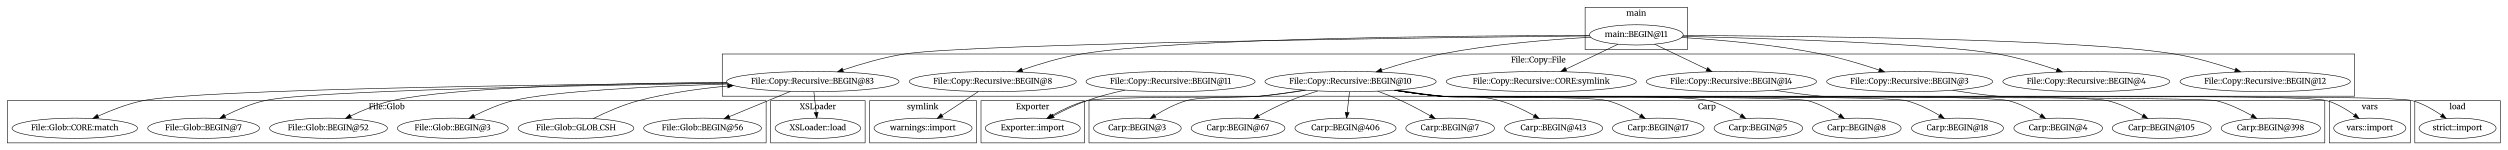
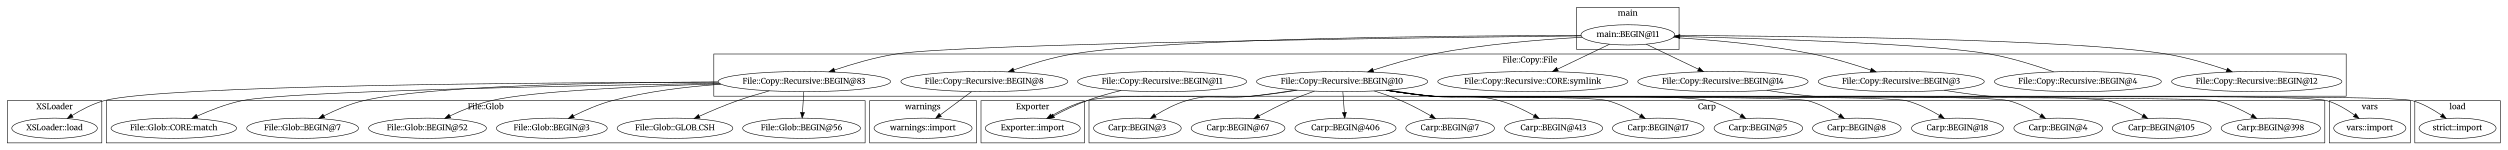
(1871, 43) -> (1868, 43)
(659, 96) -> (727, 105)
(923, 107) -> (923, 107)
